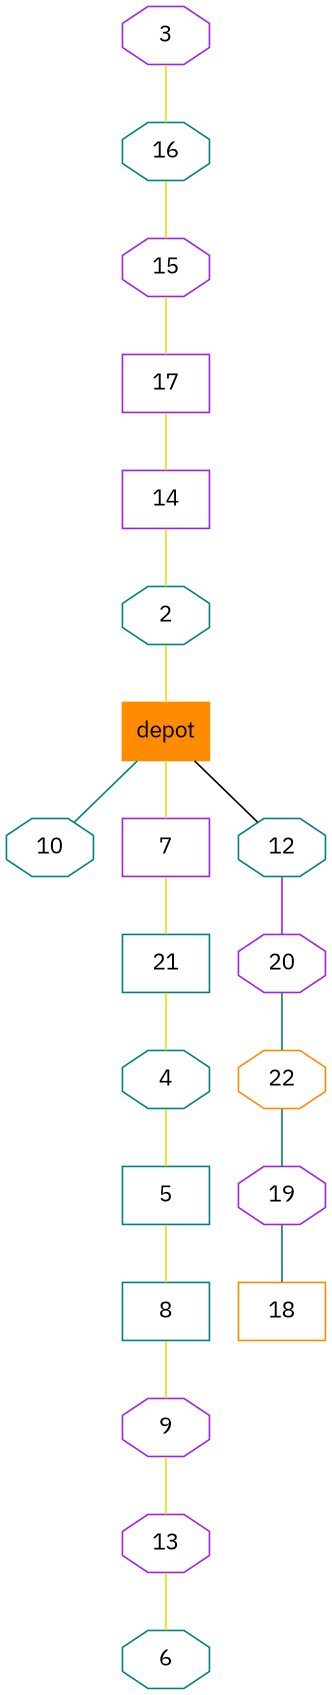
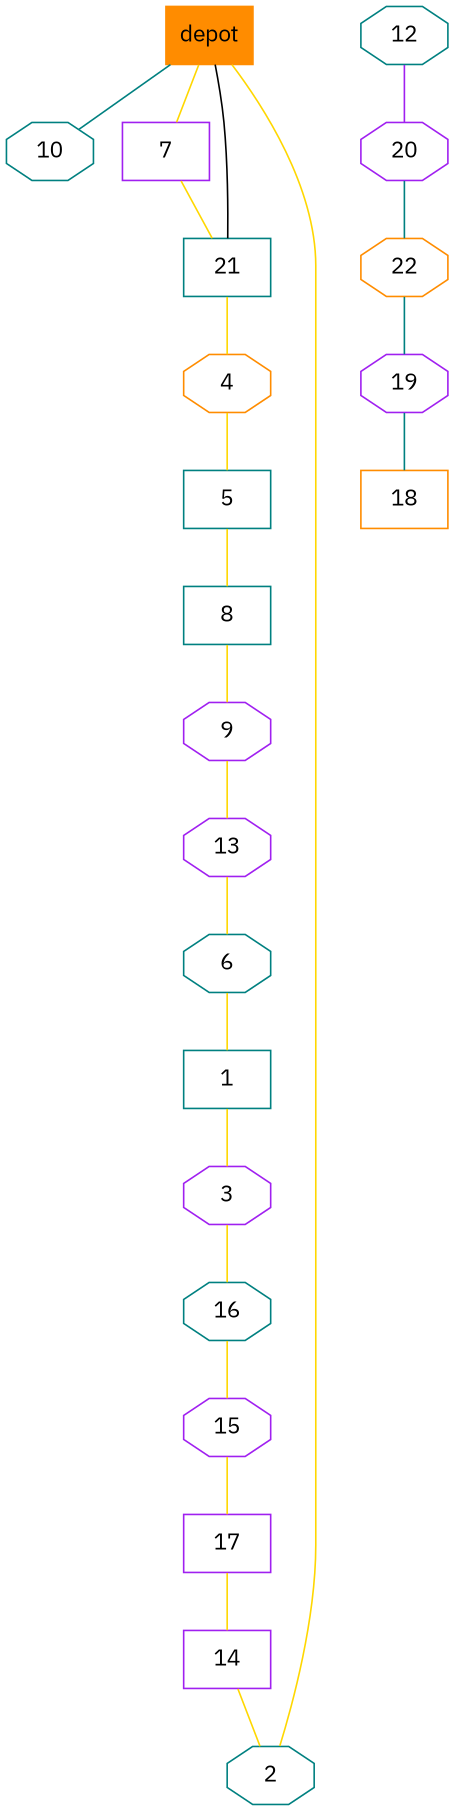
(226, 792) -> (226, 151)
(166, 1079) -> (227, 383)
none -> (227, 1079)
